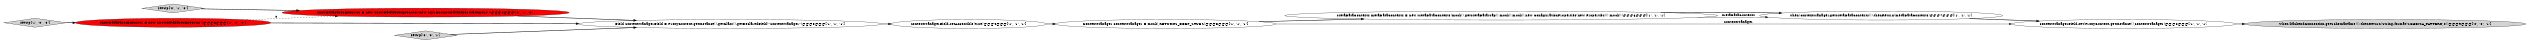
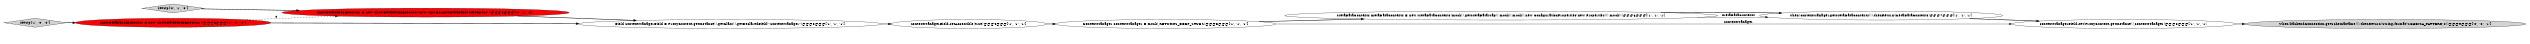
(426, 35) -> none
